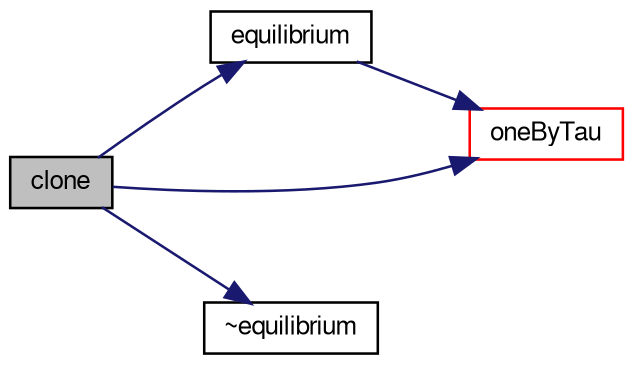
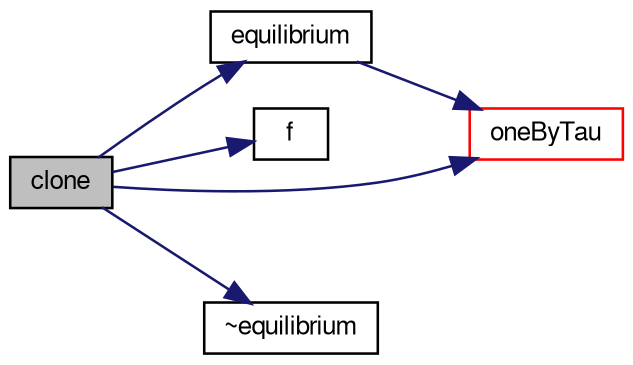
none -> (291, 134)
